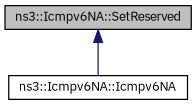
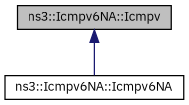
(98, 18) -> (94, 18)
